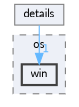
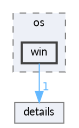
(39, 42) -> (39, 79)
